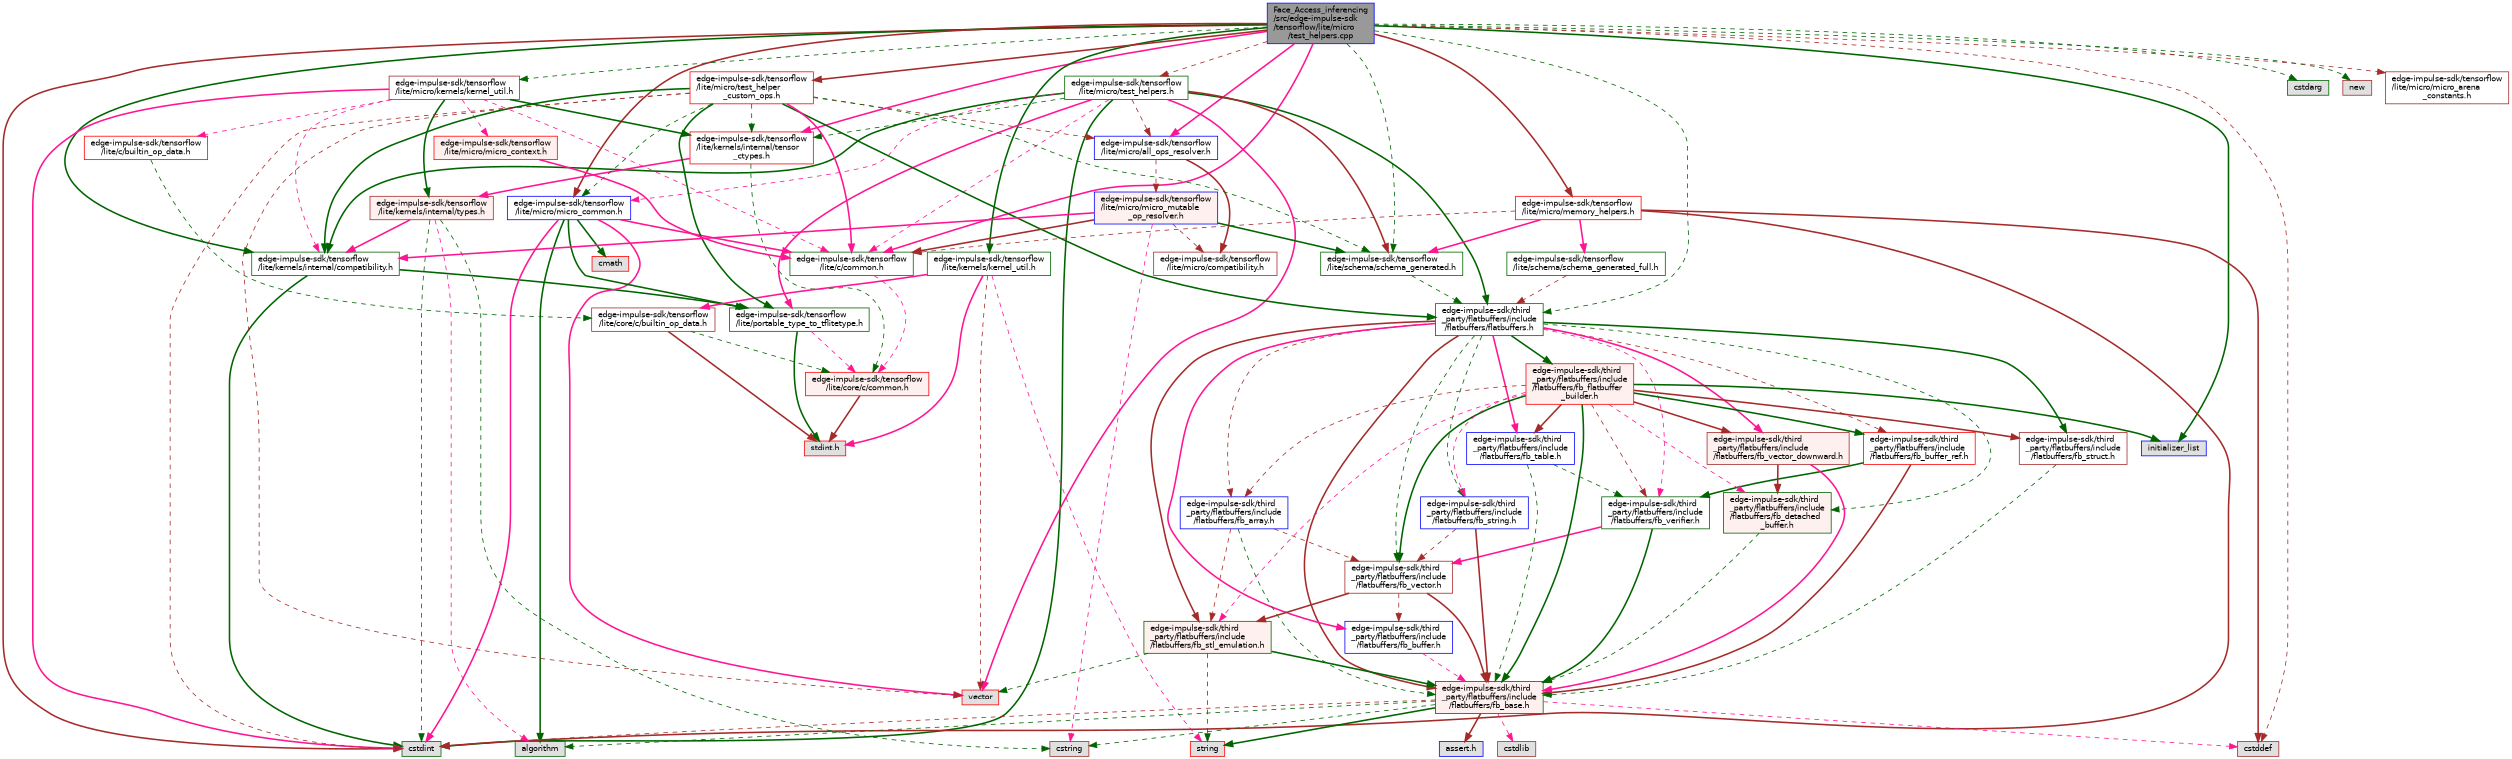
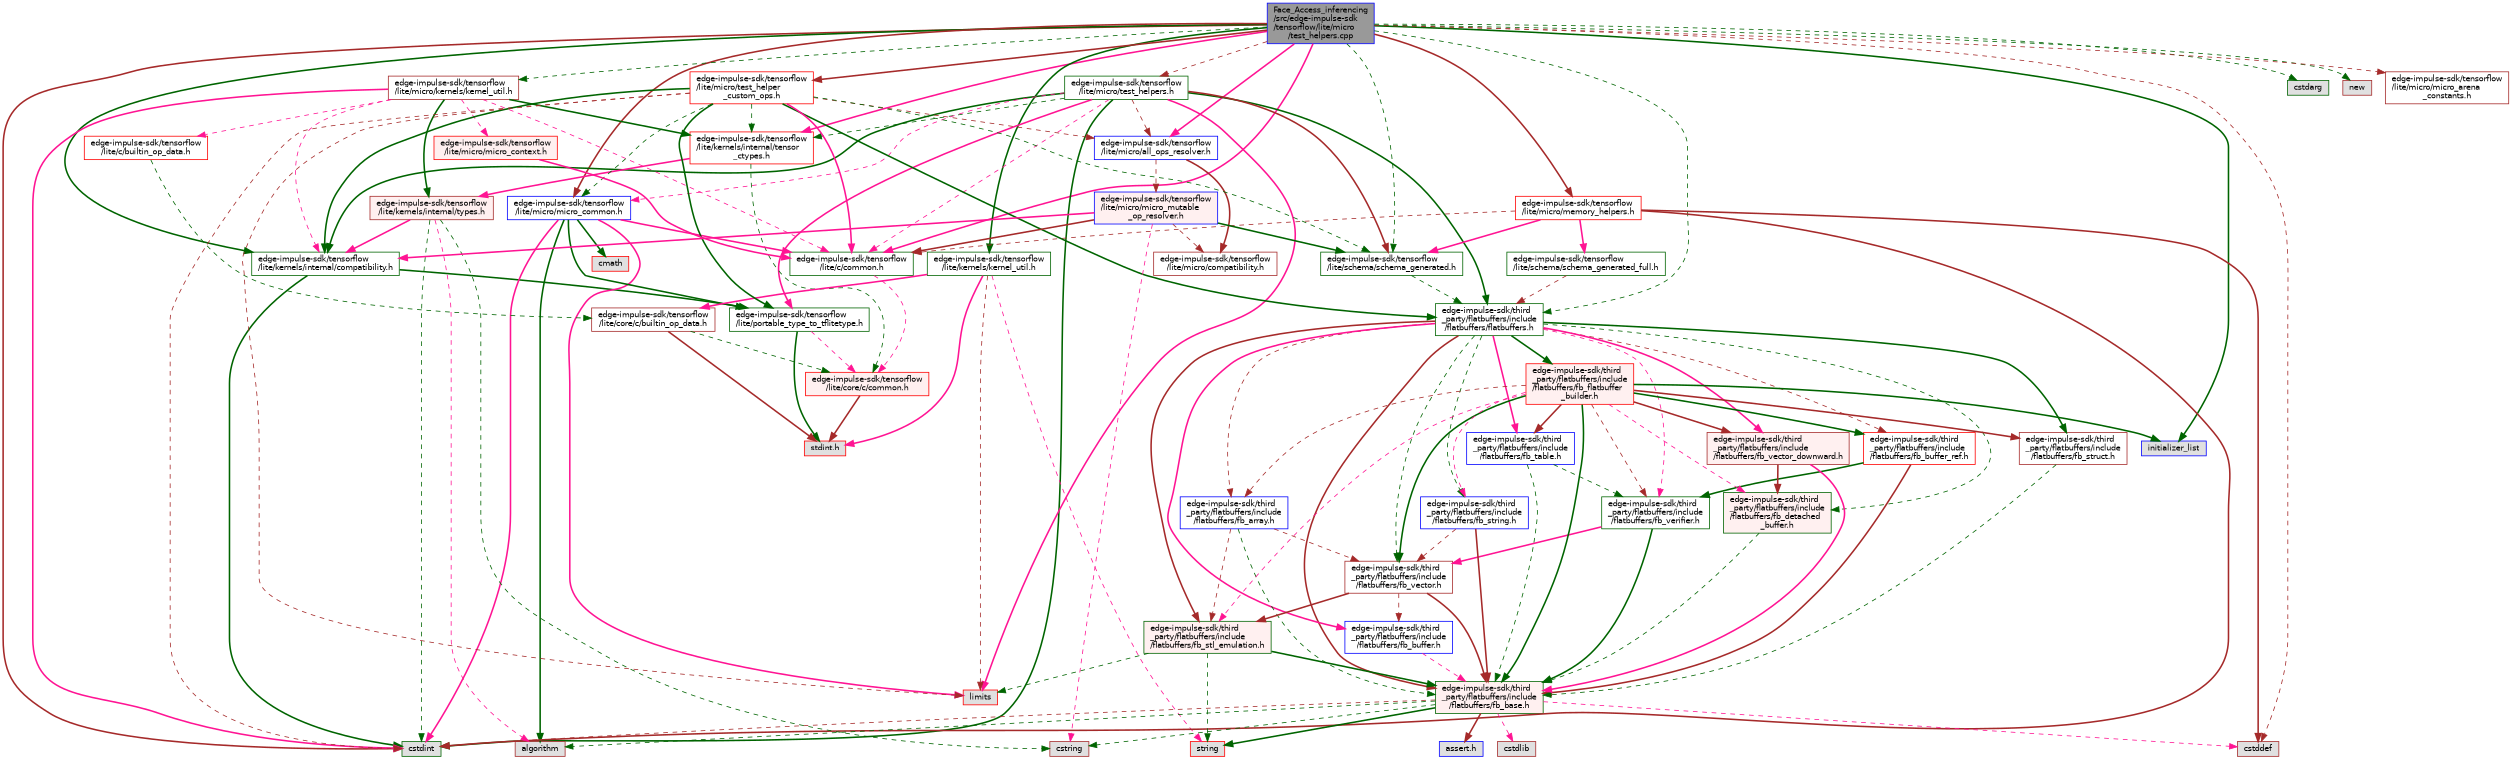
(980, 697) -> (980, 697)
(540, 749) -> (540, 749)
